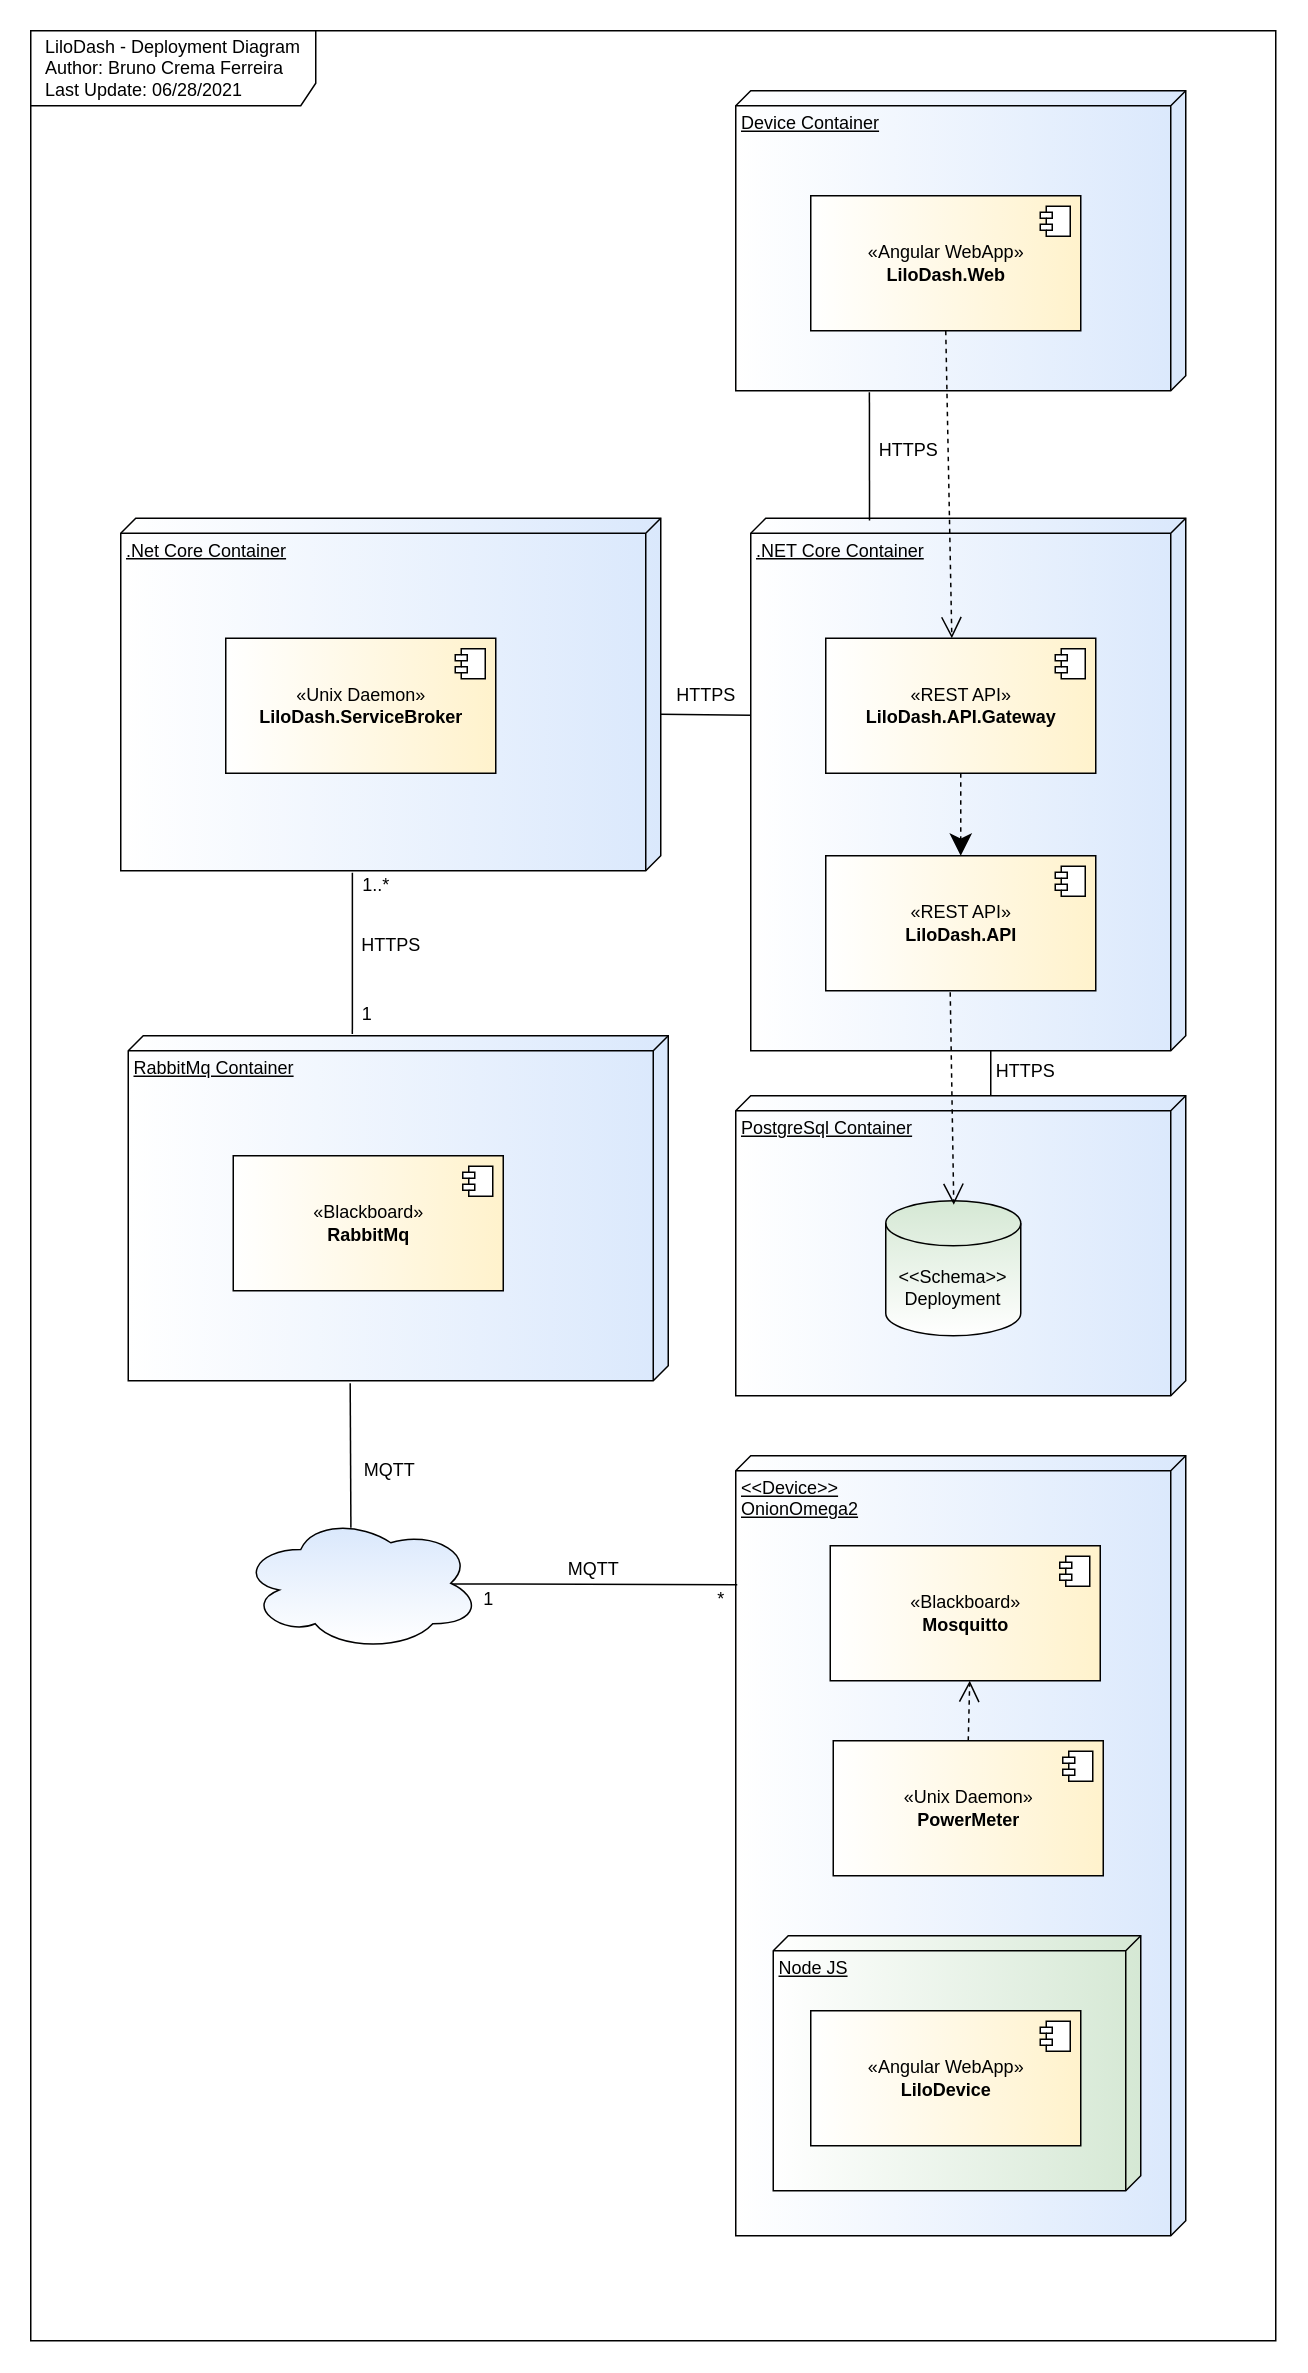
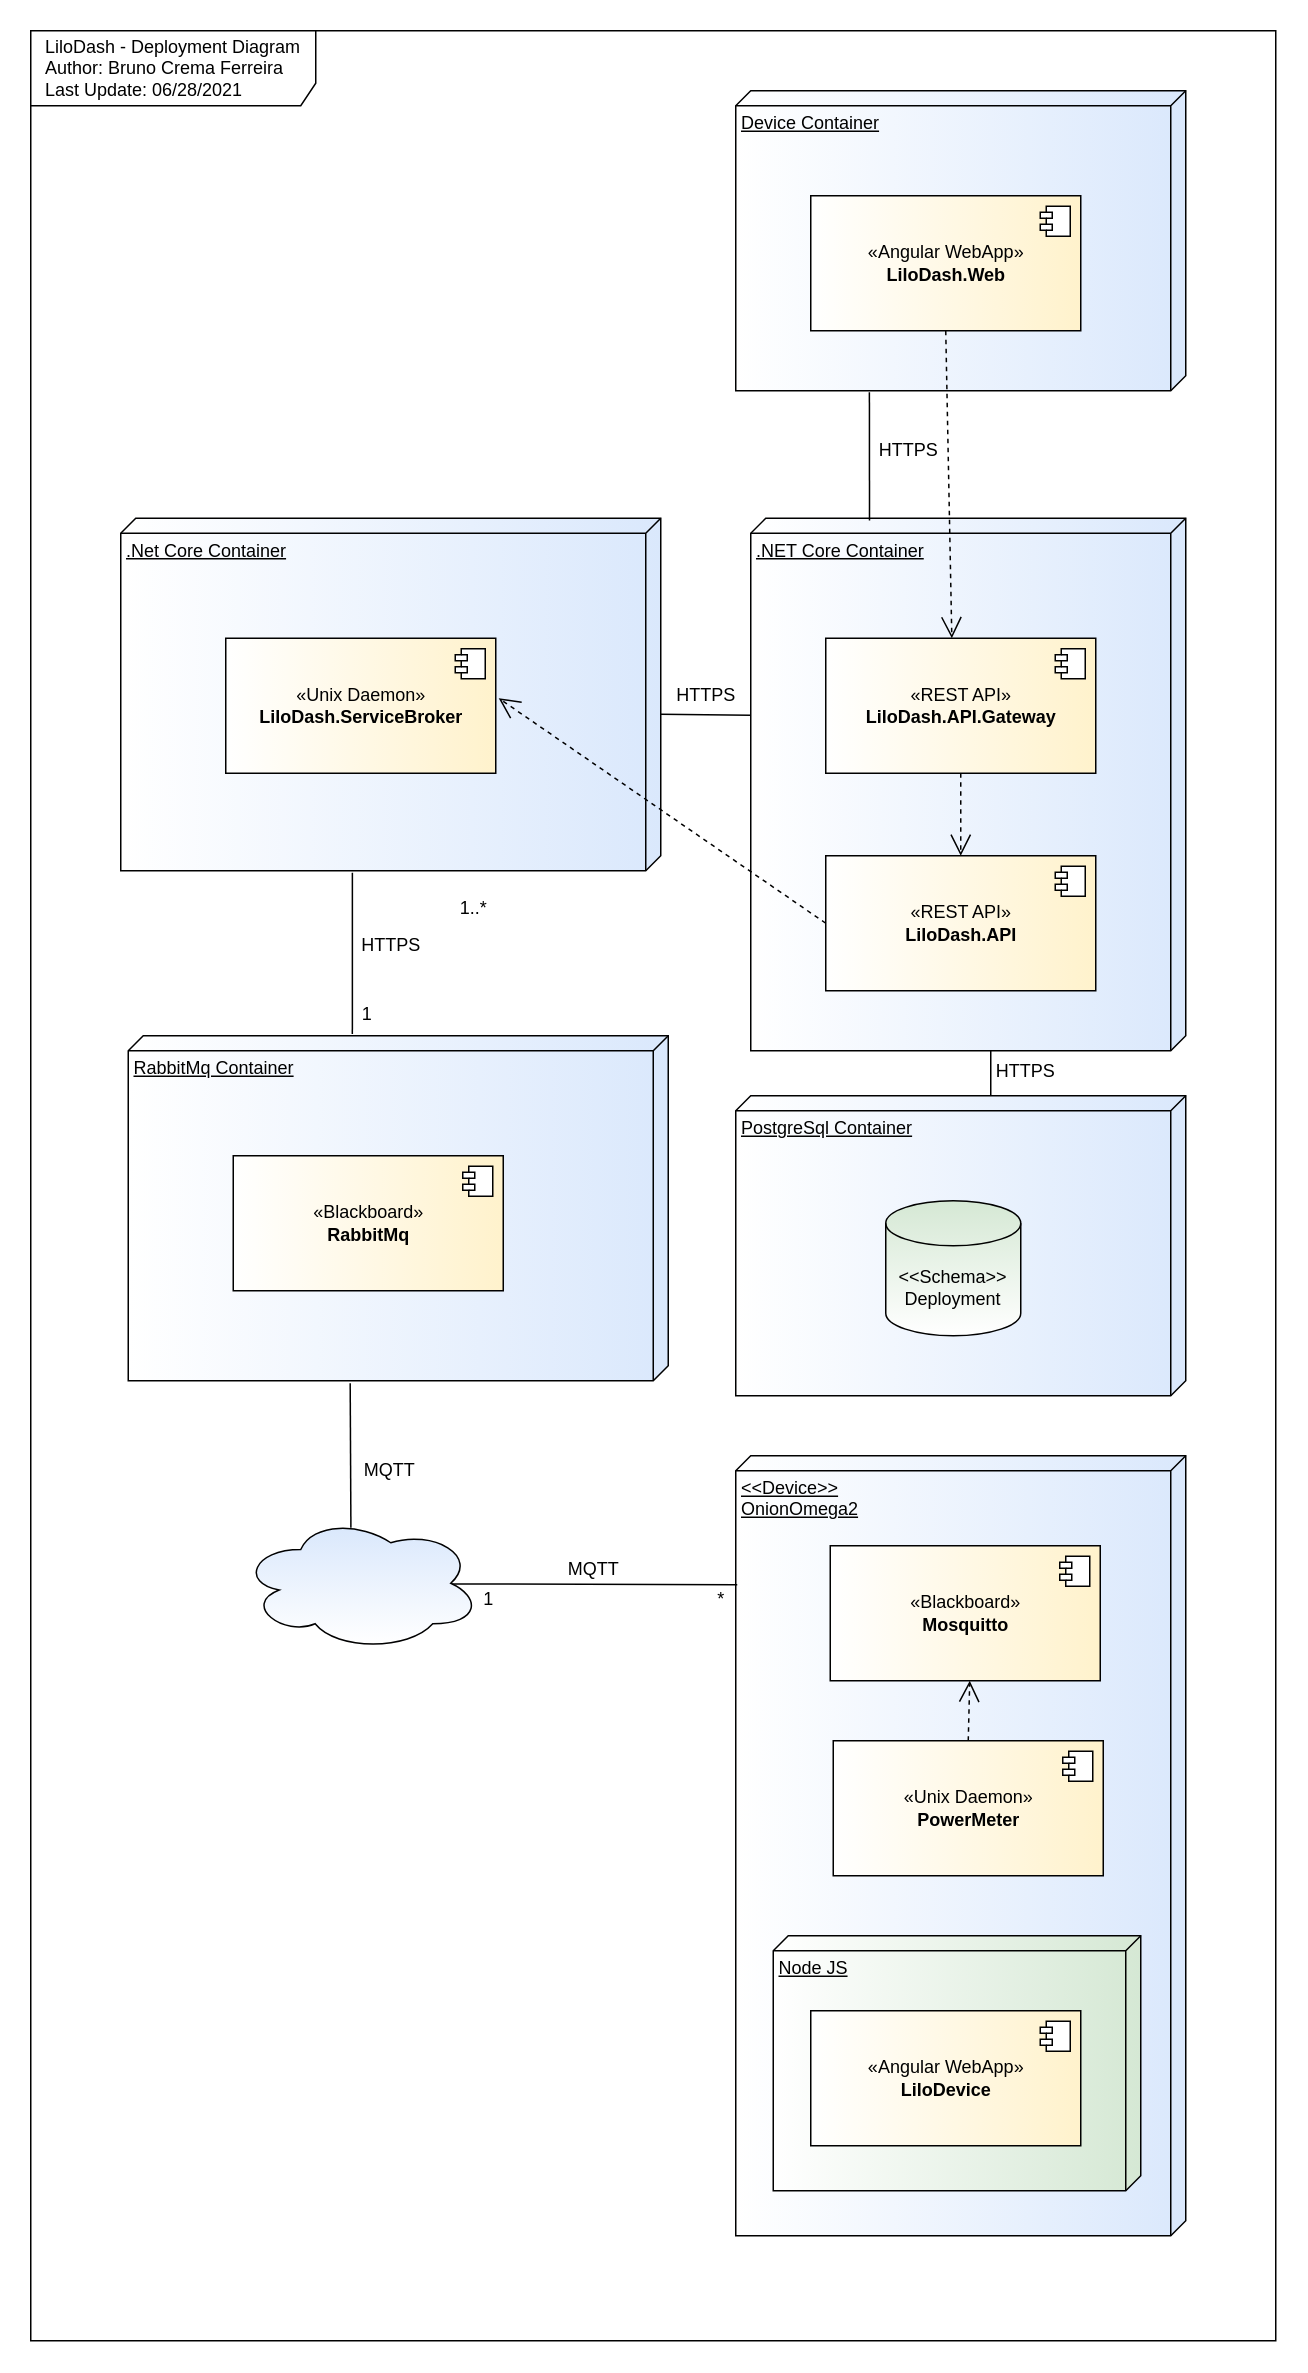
none -> (664, 812)
(961, 837) -> (961, 843)
(376, 886) -> (473, 908)
(952, 1096) -> none
